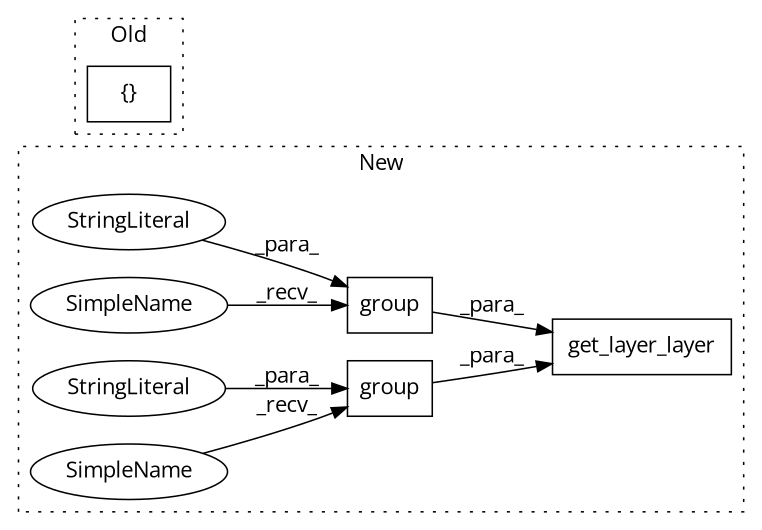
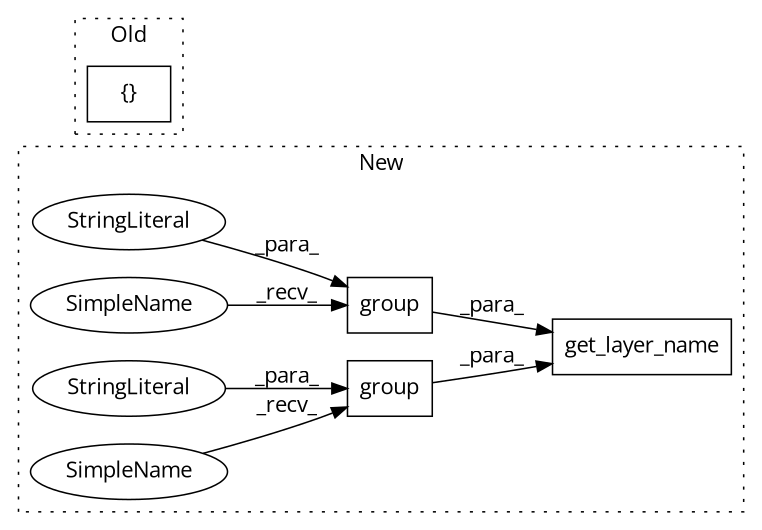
(642, 347) -> (642, 347)
